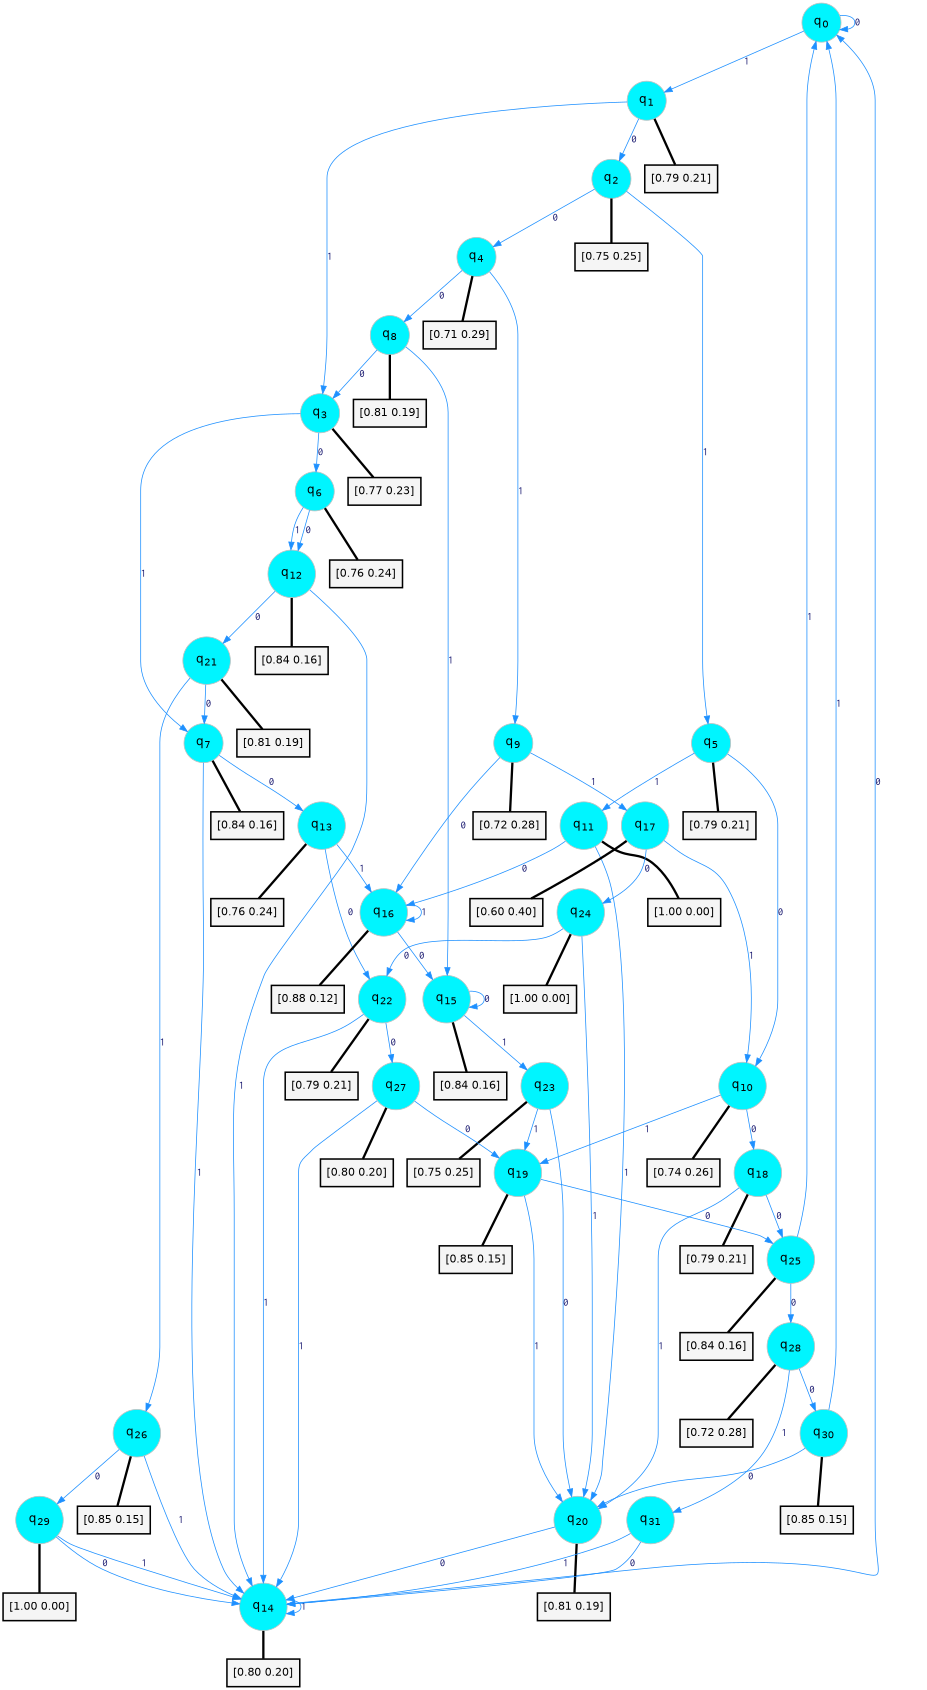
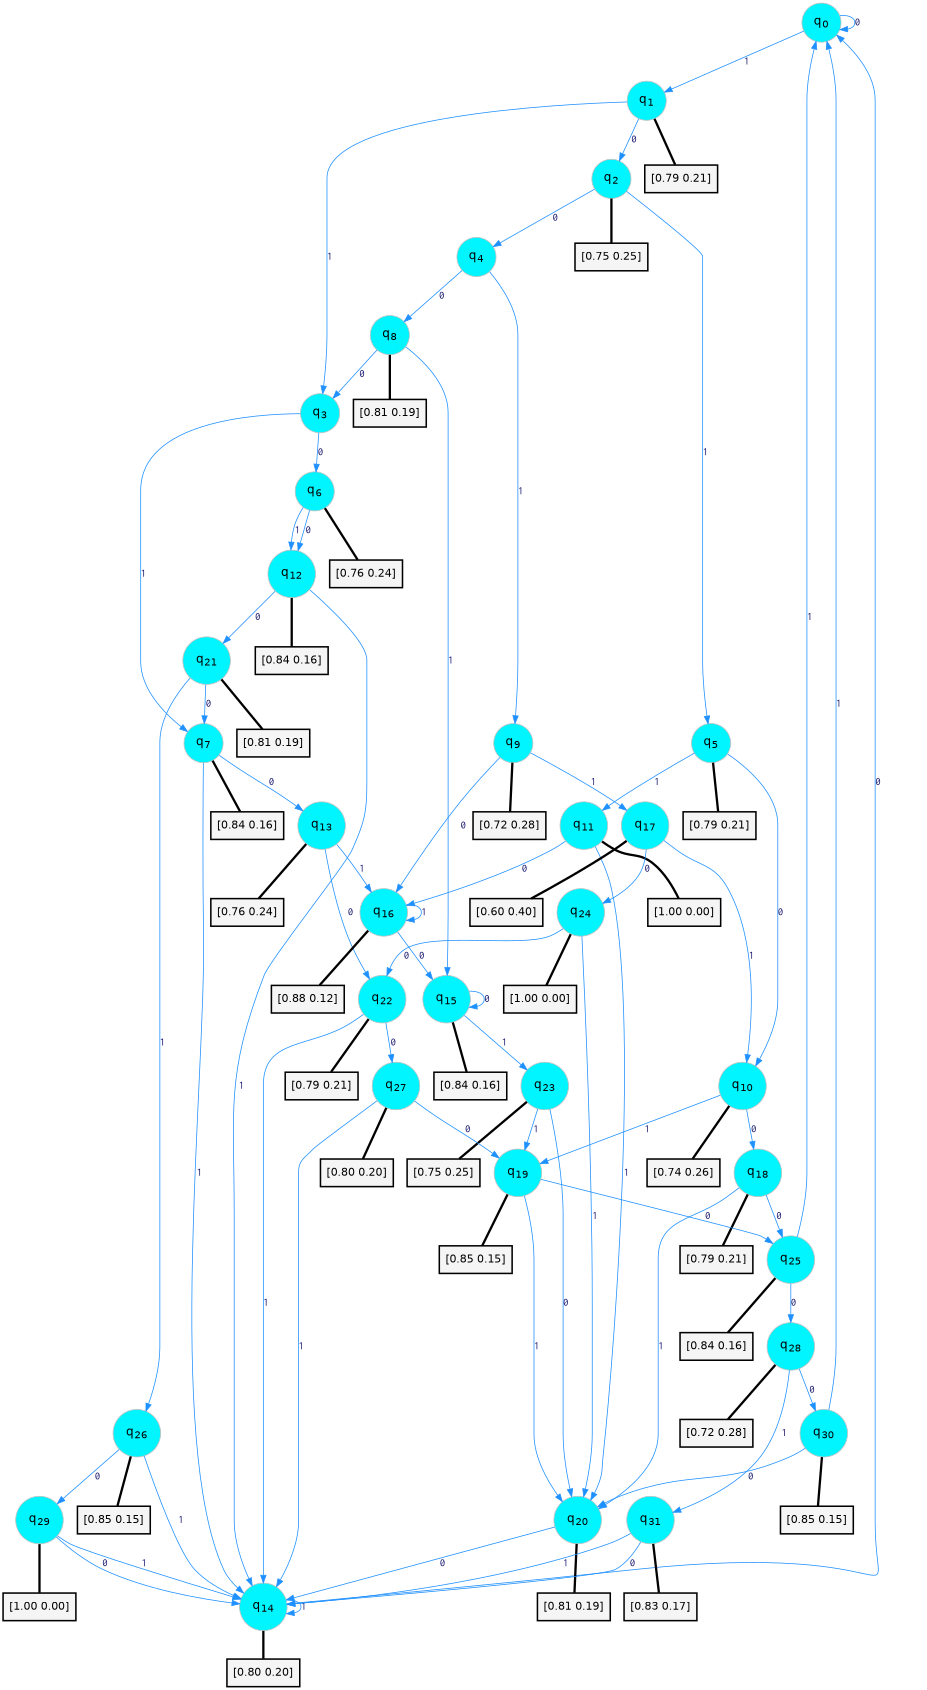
(460, 335) -> none
(384, 491) -> none
none -> (660, 1607)
